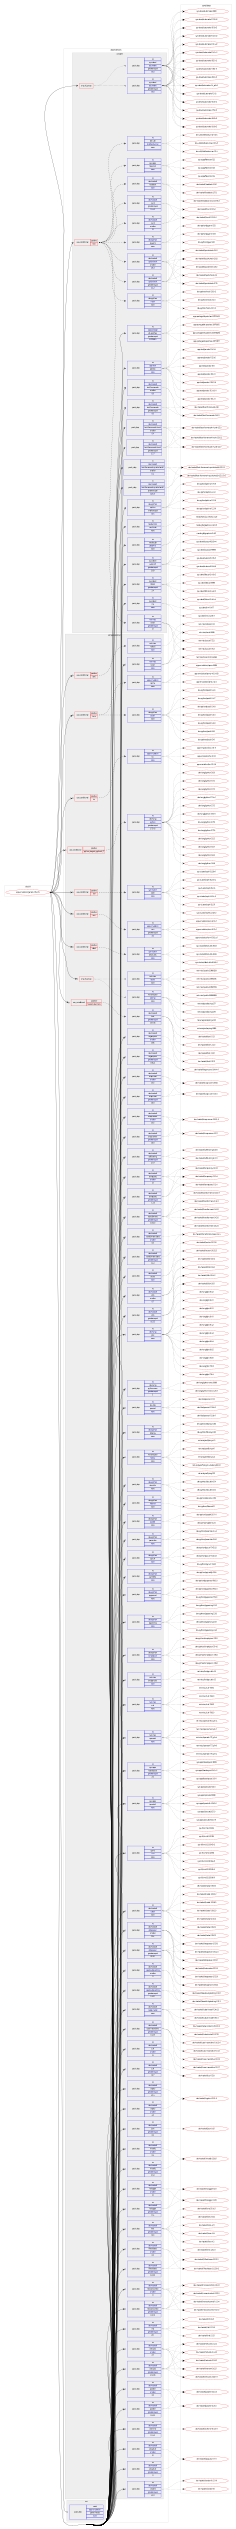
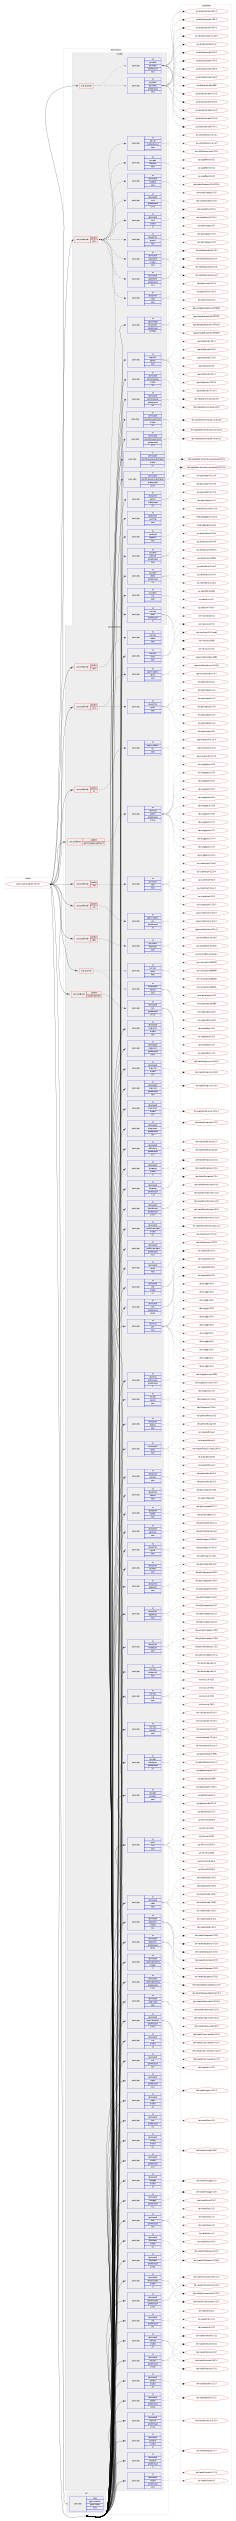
(206, 259) -> none
